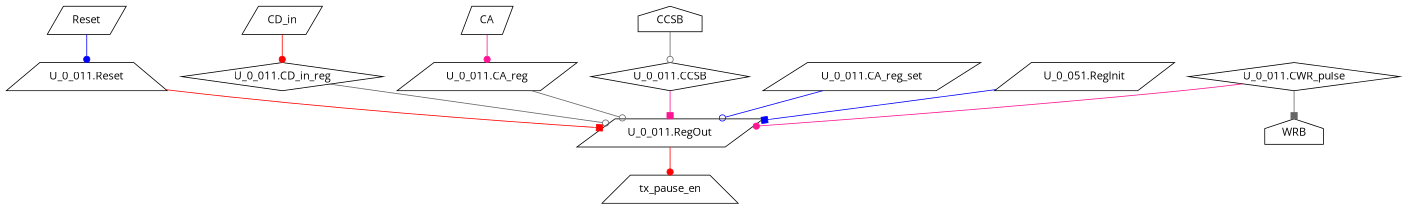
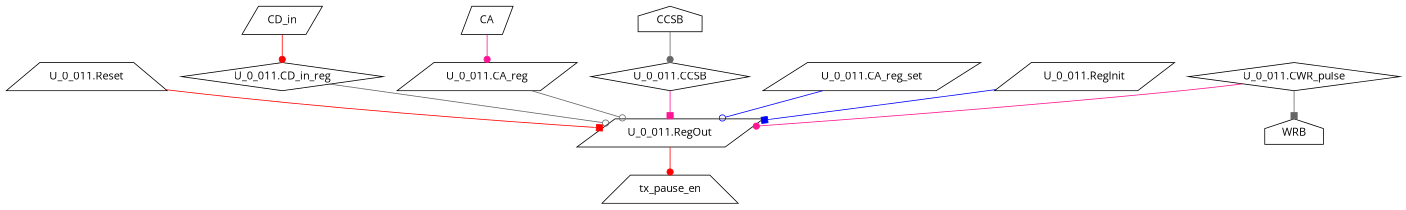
(87, 20) -> none
(670, 44) -> (670, 44)
(1084, 77) -> (1084, 77)
